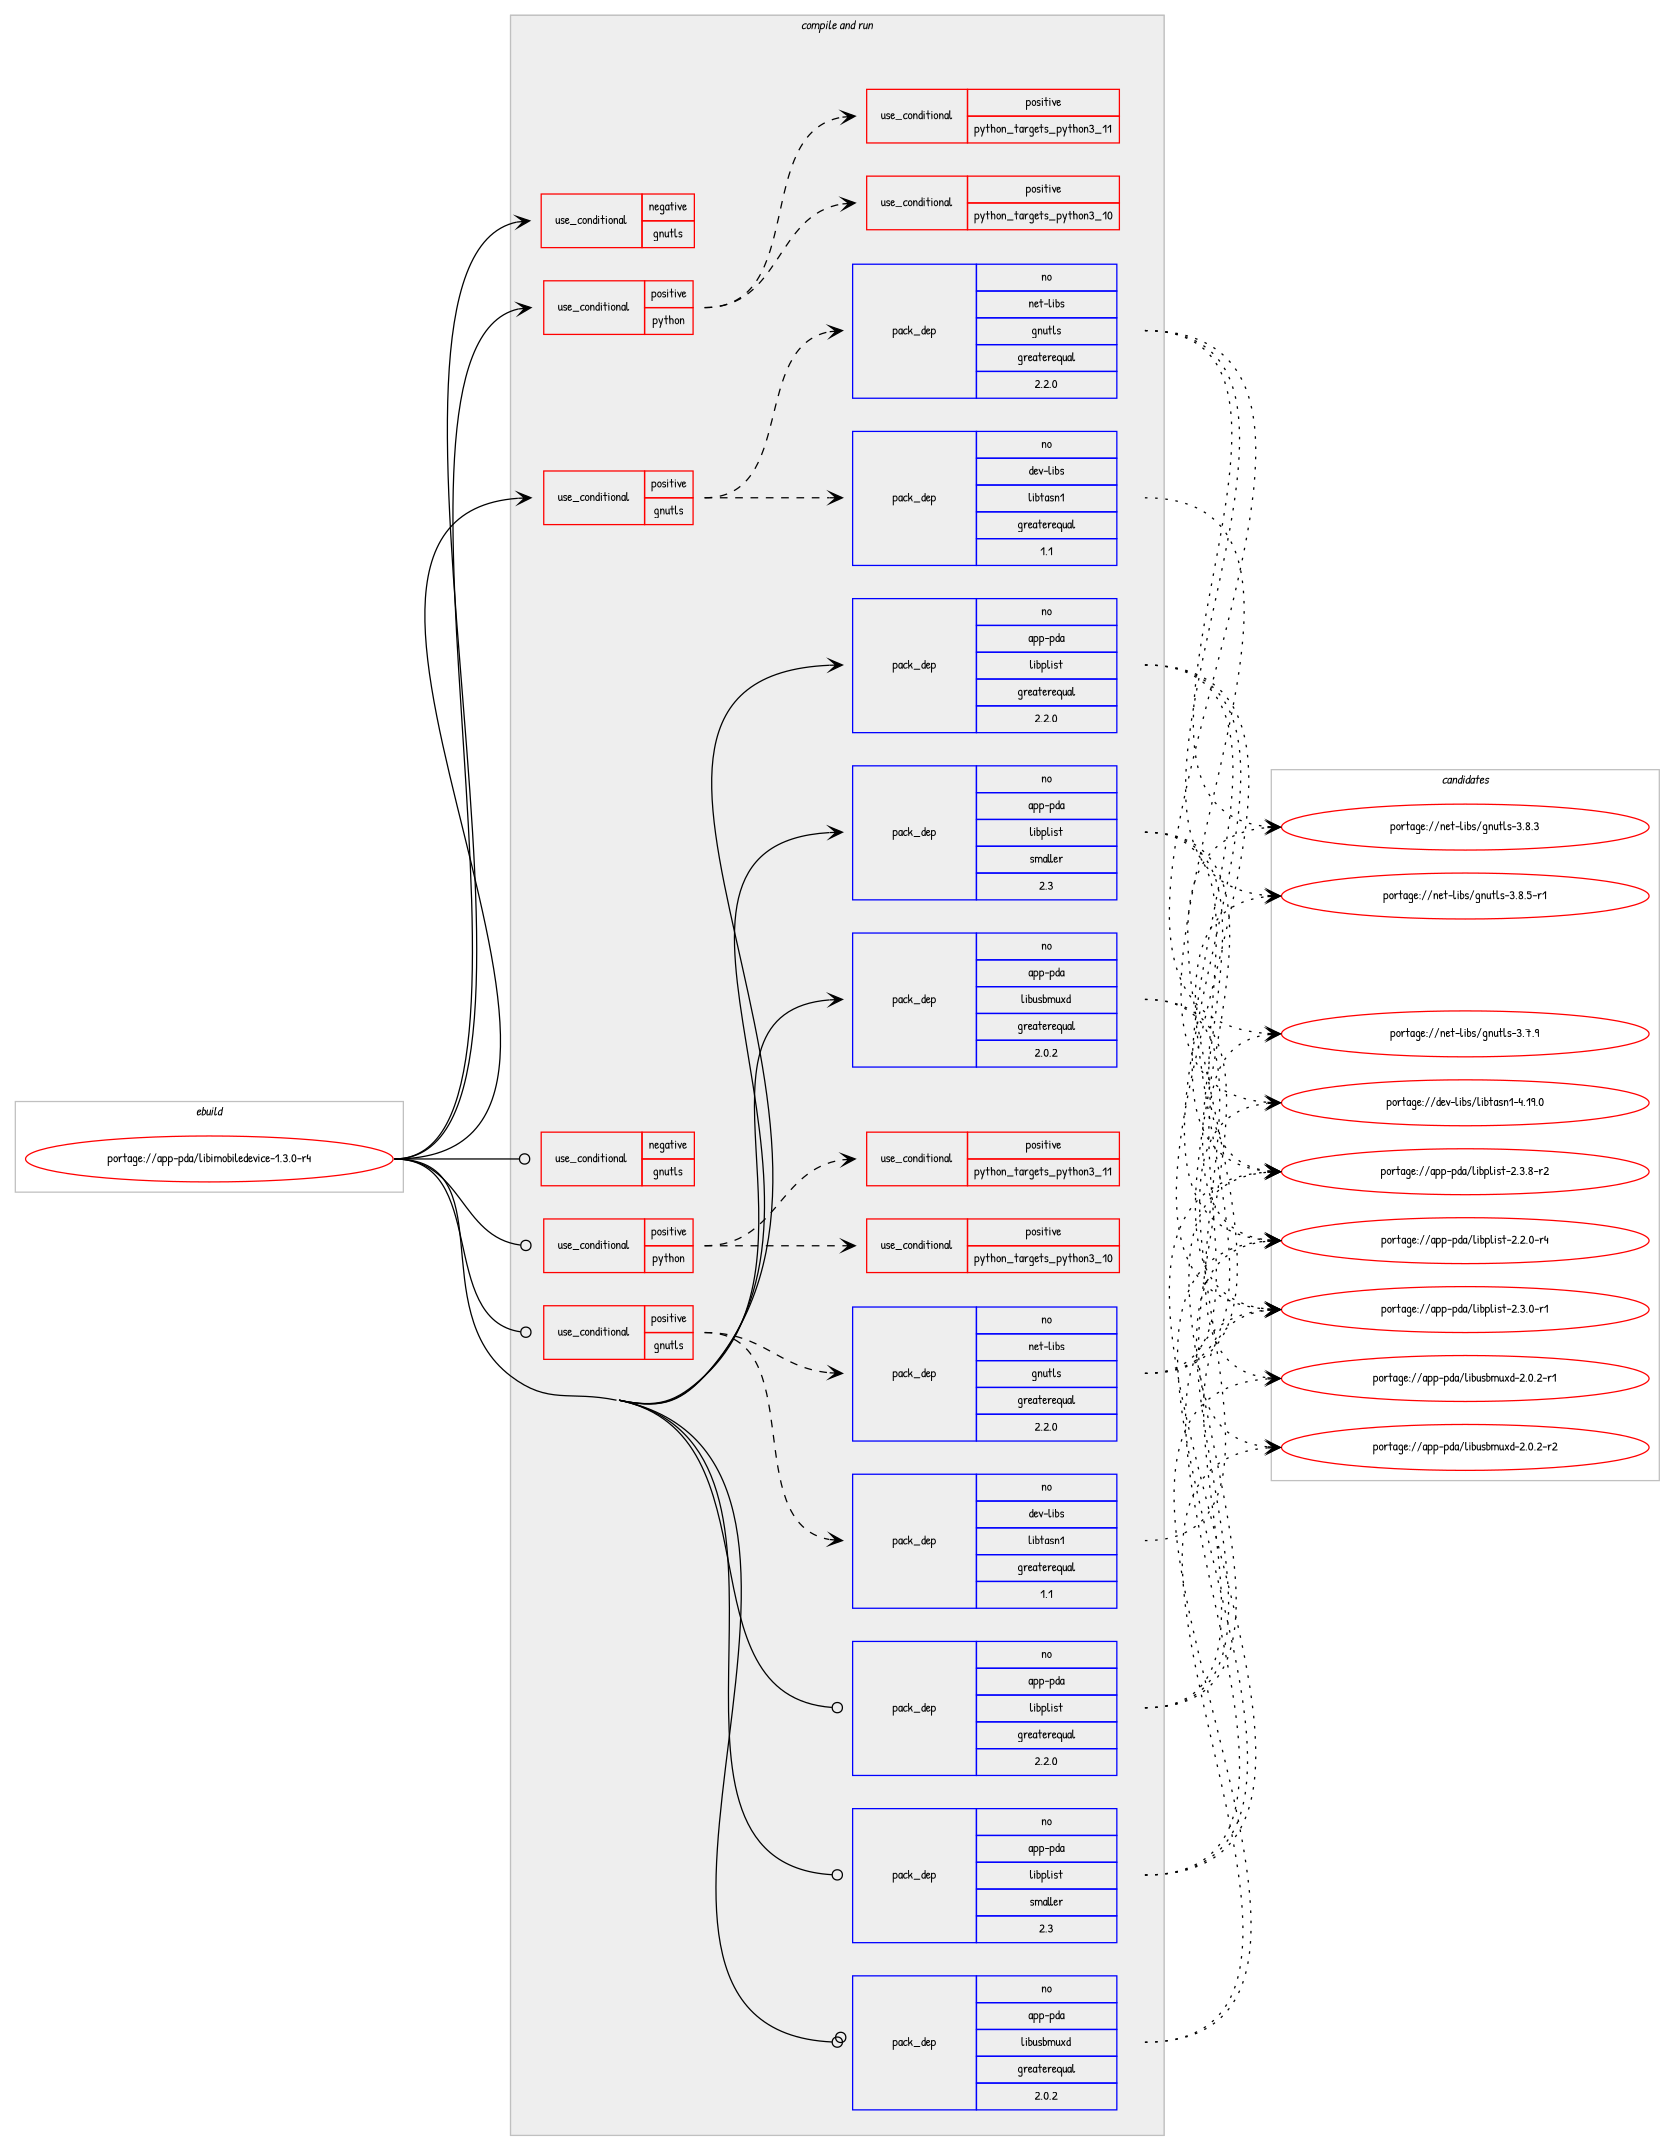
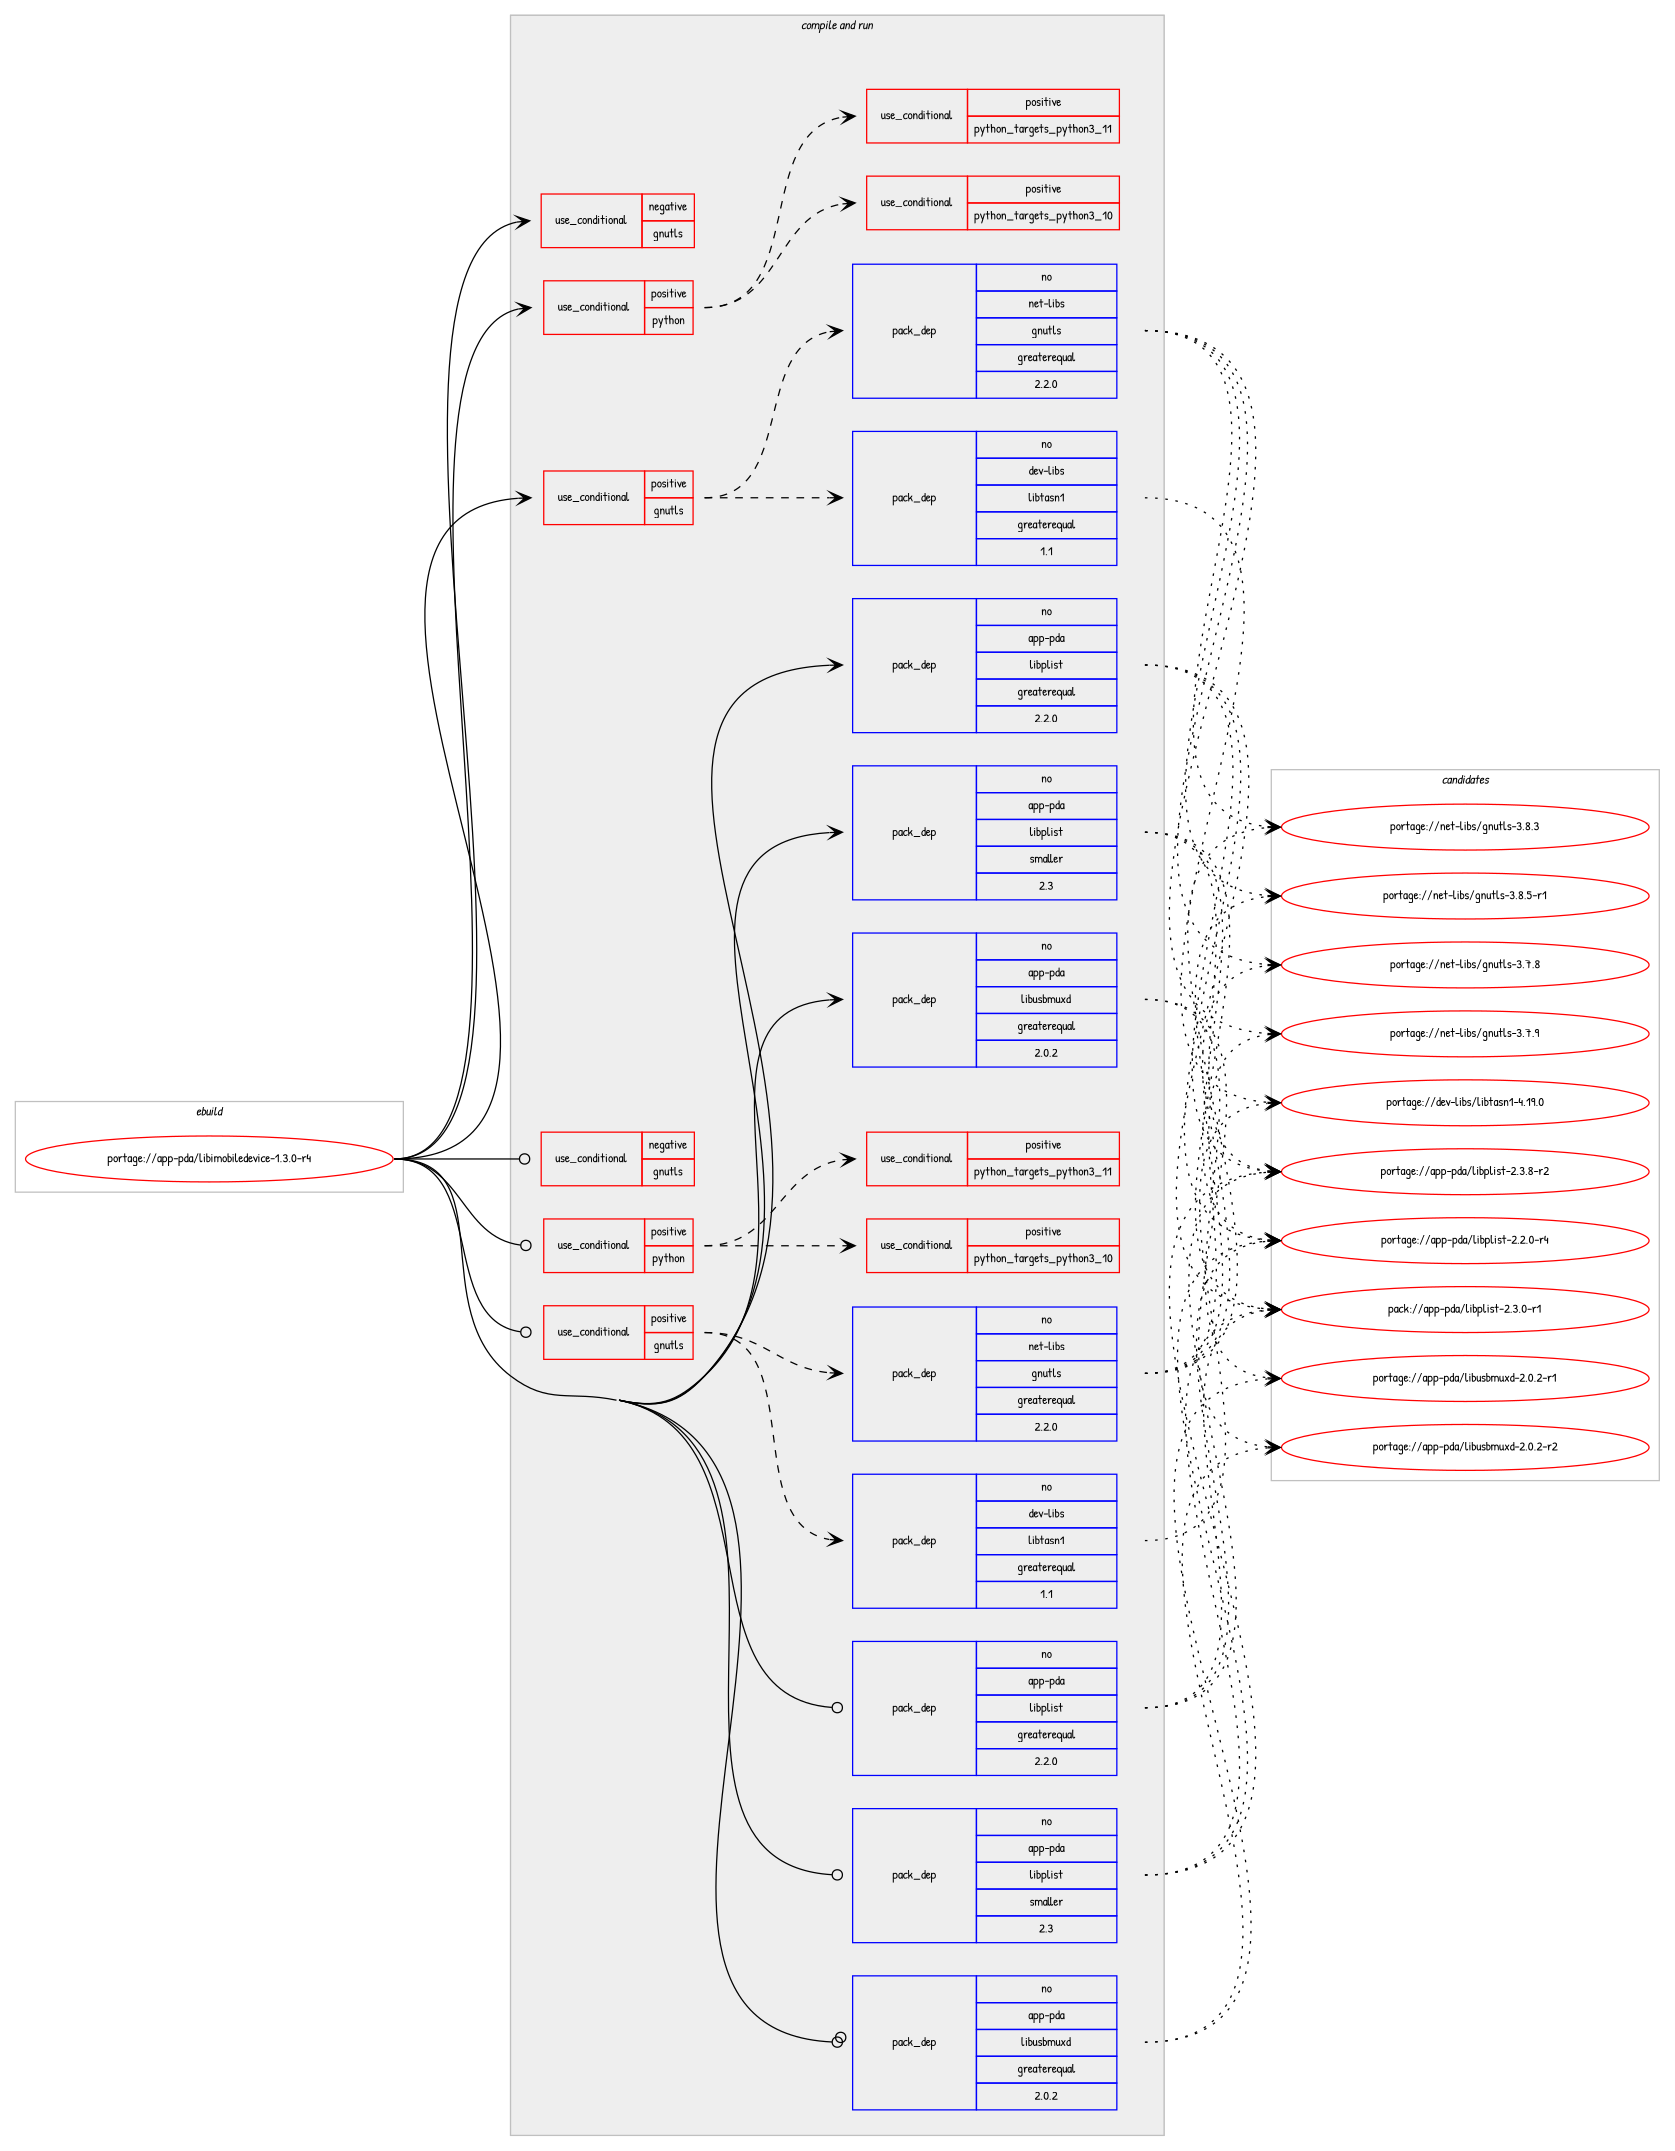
none -> (1465, 965)
(1465, 1310) -> (1465, 1310)
